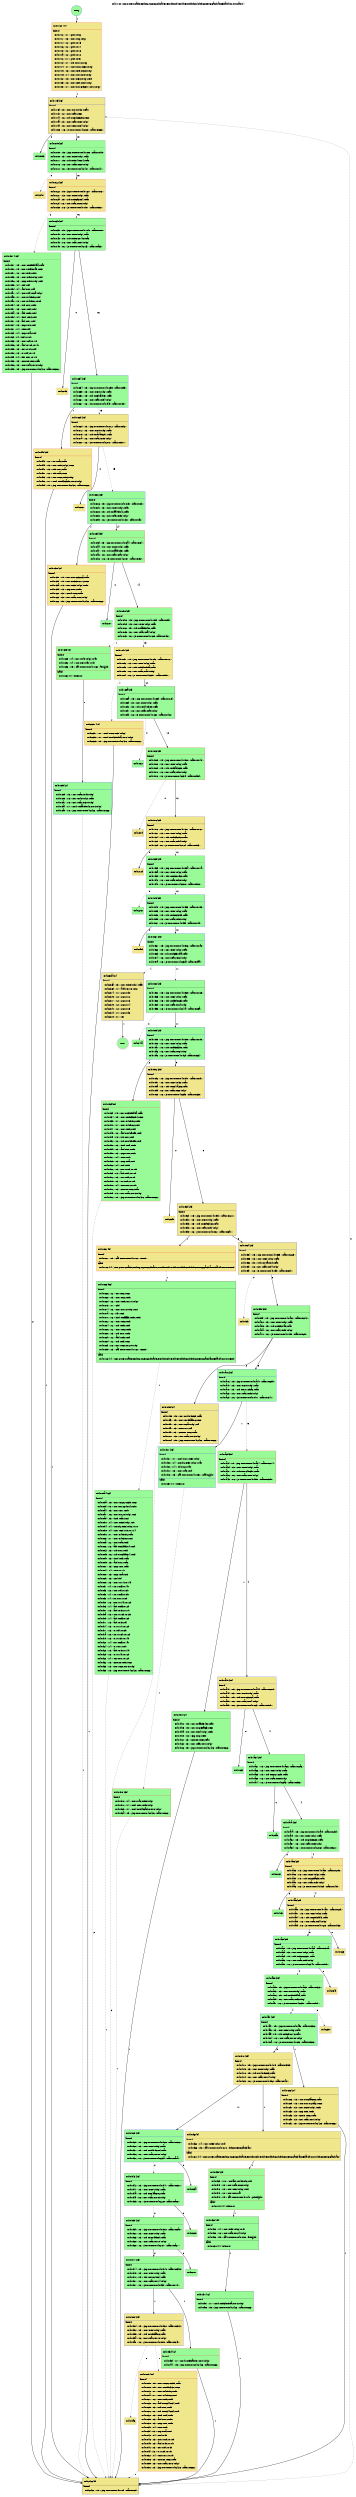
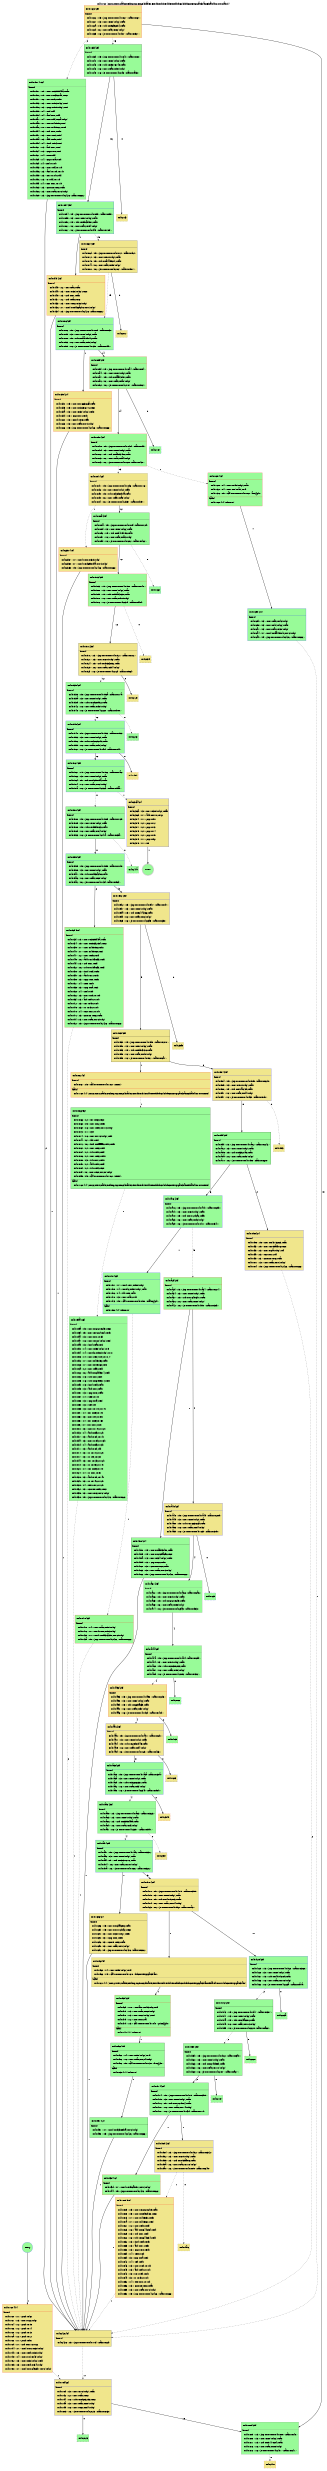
(77, 175) -> (322, 1155)
(273, 1835) -> none
